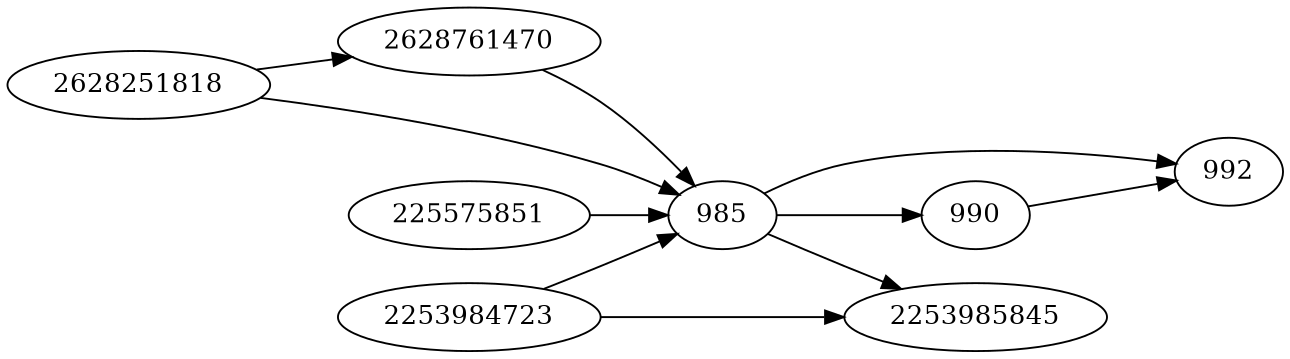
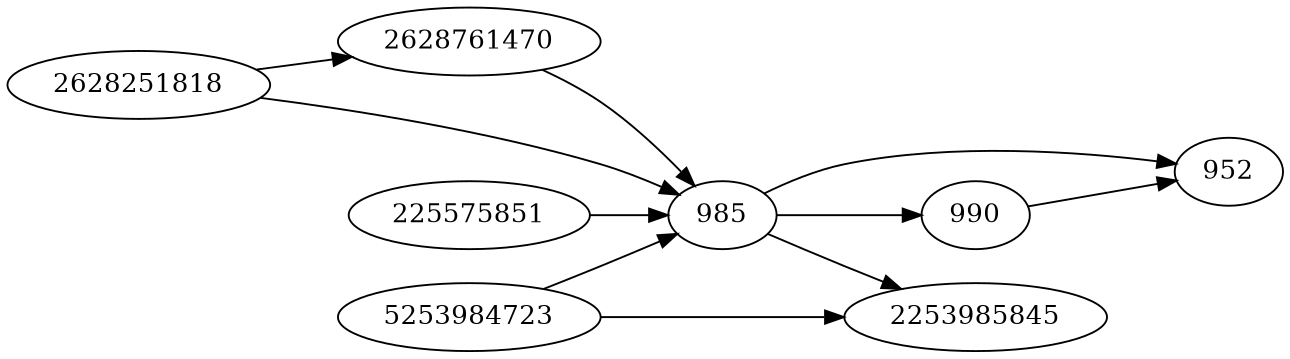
(1229, 172) -> (1229, 172)
(469, 317) -> (469, 317)
